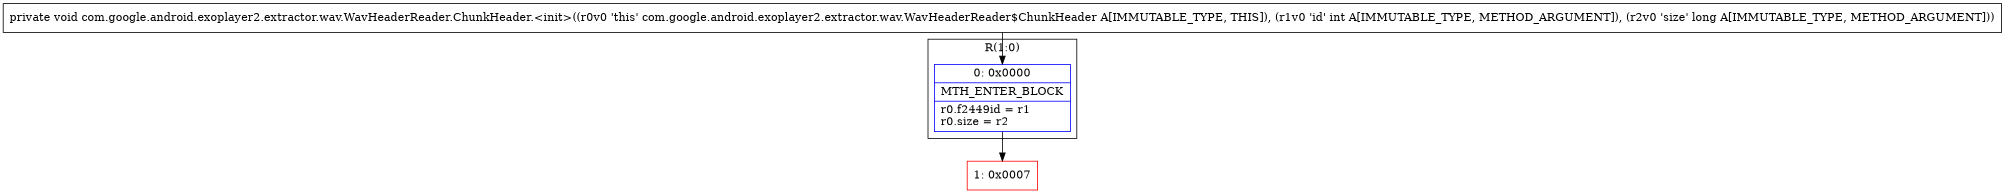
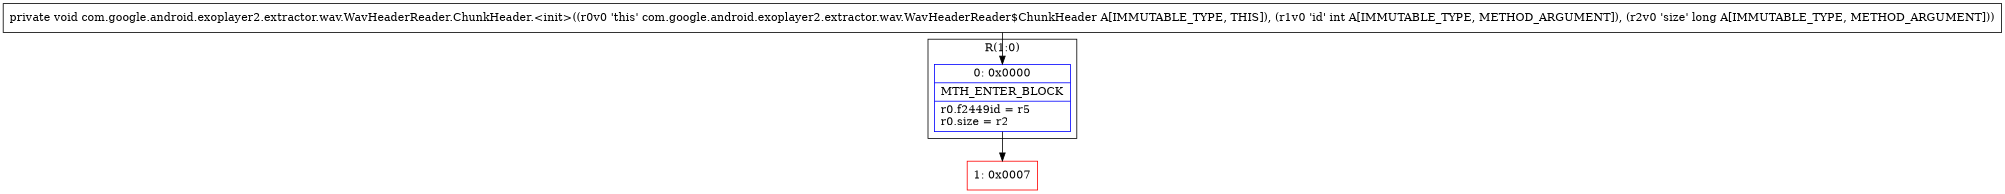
(986, 110) -> (986, 110)
